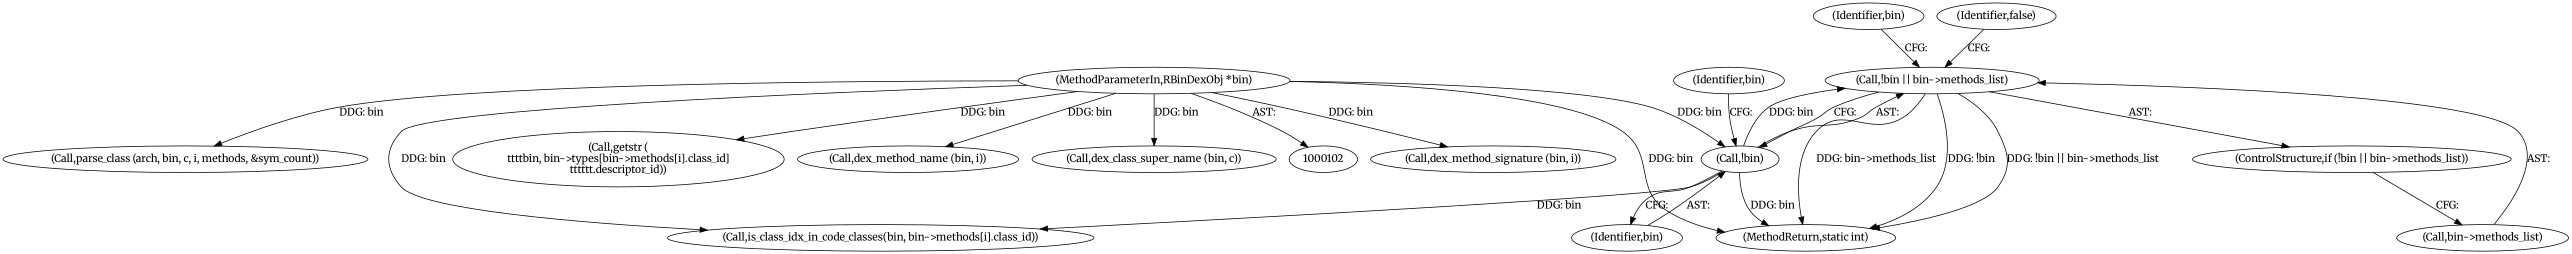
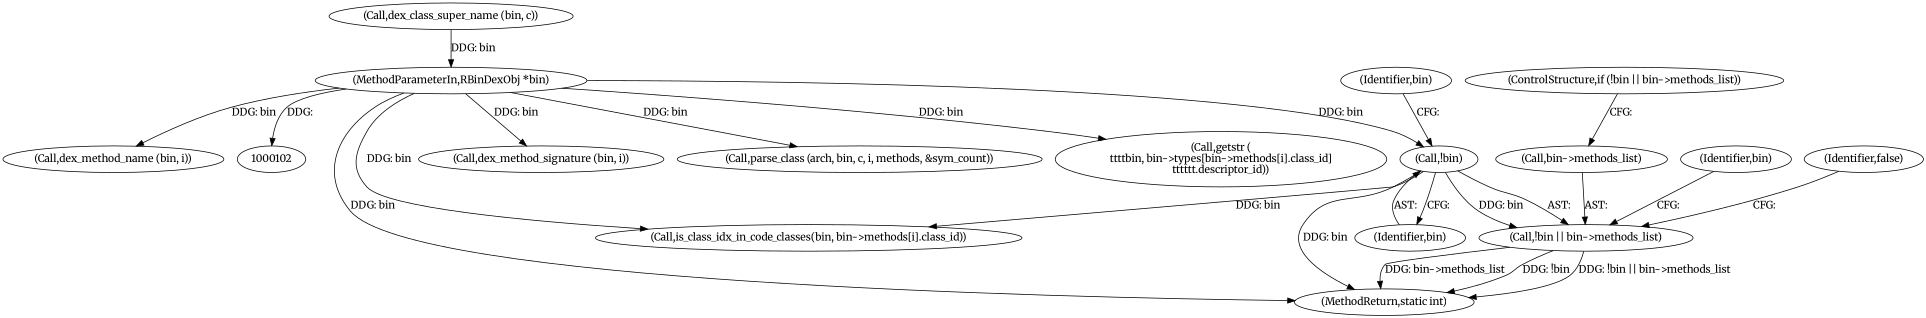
(1265, 113) -> (301, 113)
(1821, 115) -> none
(1154, 116) -> (451, 45)
(2136, 119) -> none
